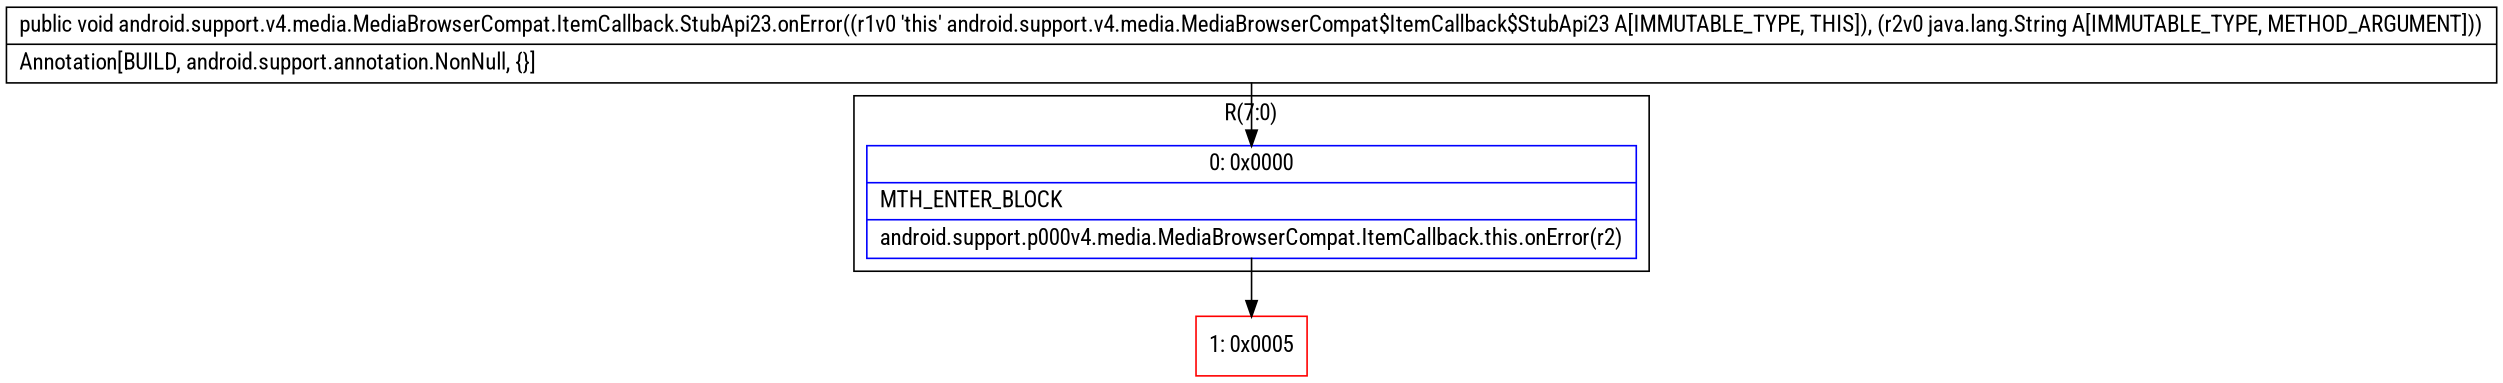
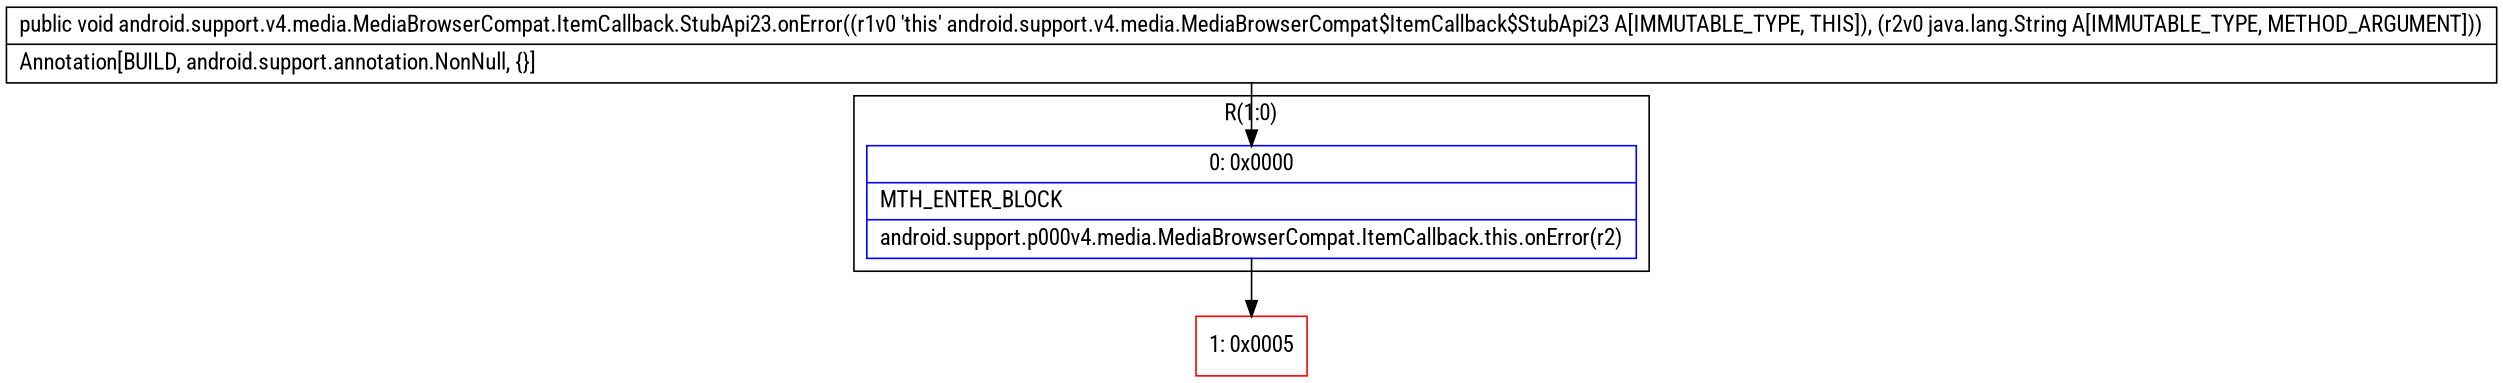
(1252, 114) -> (1252, 114)
